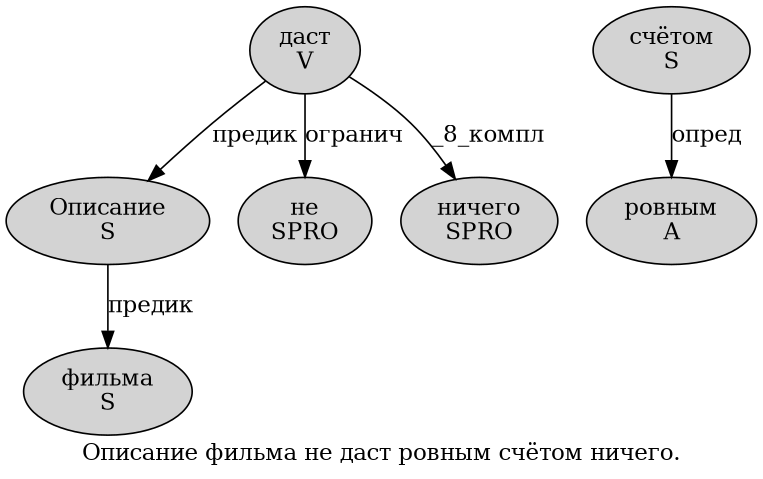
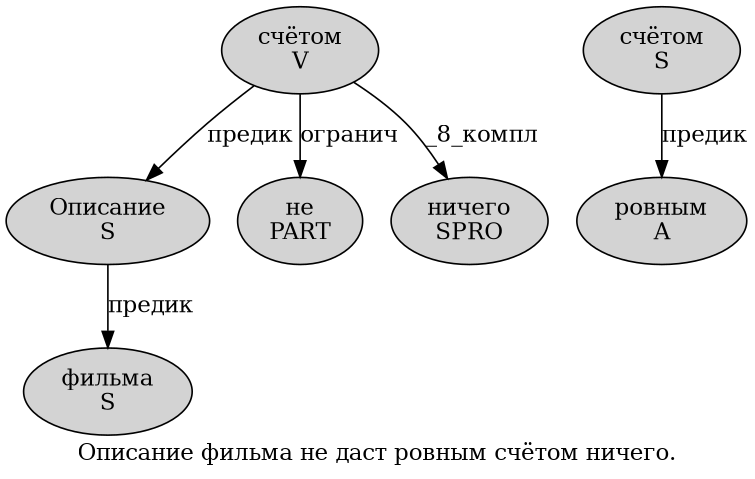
(305, 50) -> (300, 50)
(707, 136) -> (705, 136)
(305, 221) -> (300, 221)
